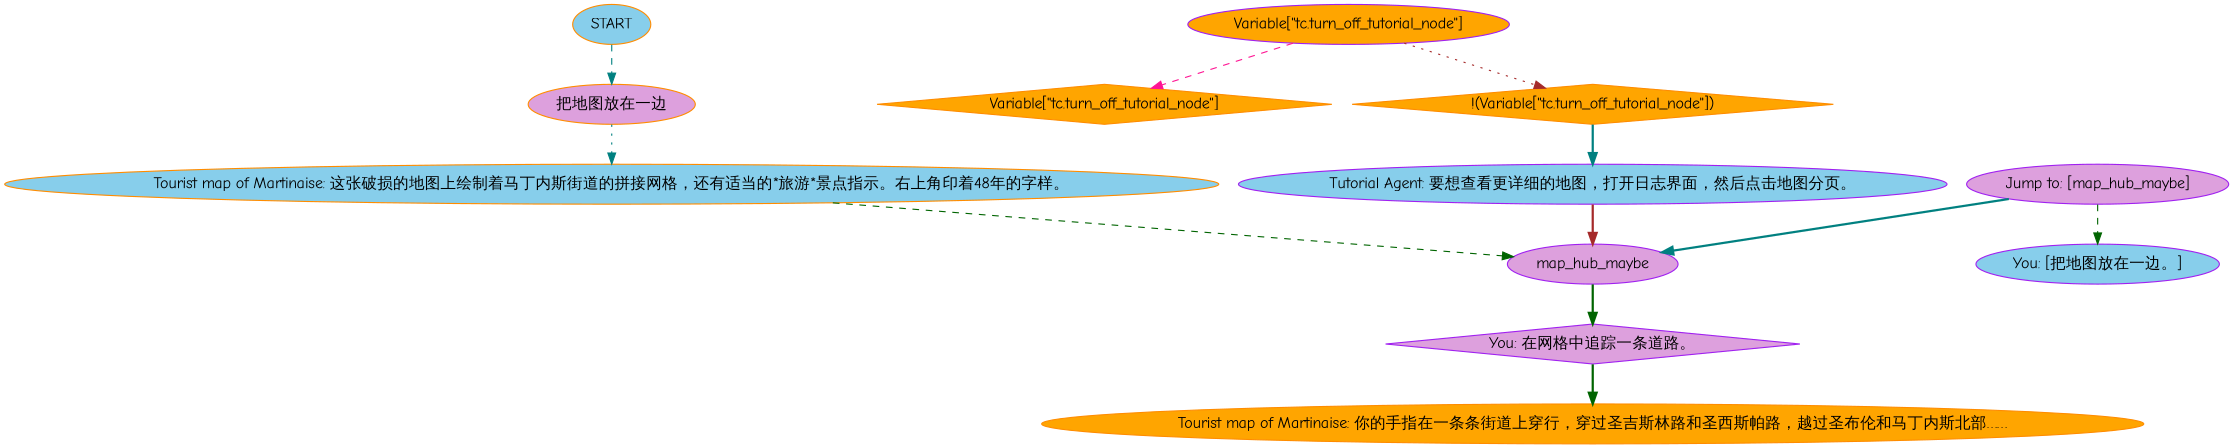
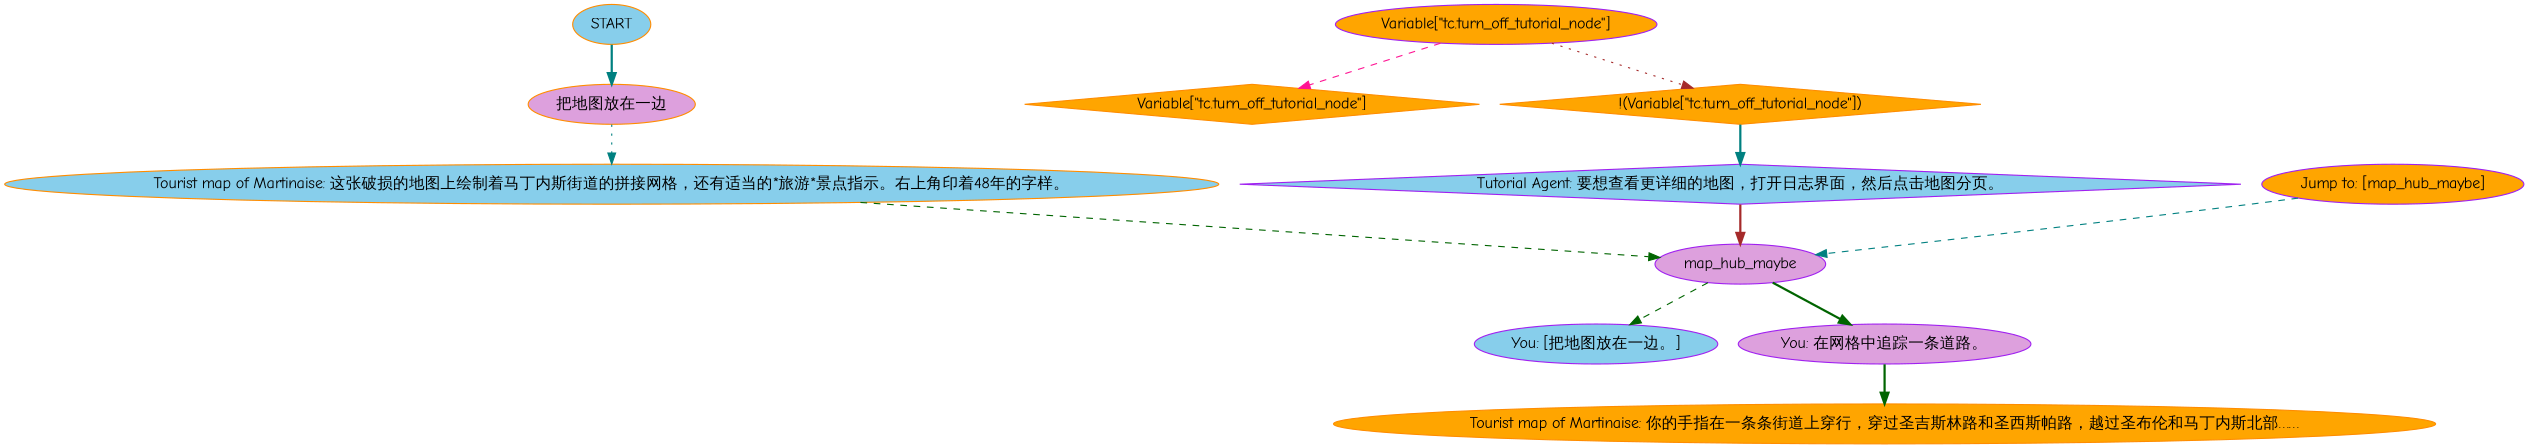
(612, 59) -> (612, 59)
(1593, 184) -> (1740, 184)
(2098, 184) -> (2393, 184)
(2098, 219) -> (1674, 301)
(1841, 225) -> (2063, 227)
(1593, 344) -> (1885, 344)
